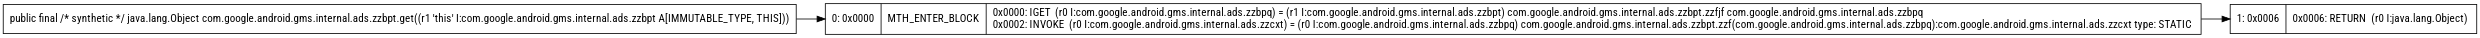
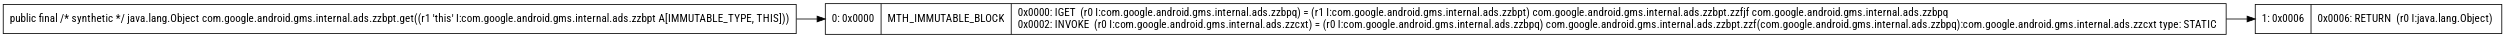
(934, 19) -> (946, 19)
